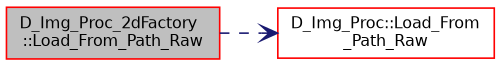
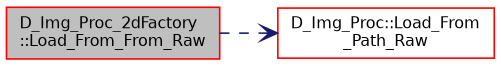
(113, 33) -> (113, 33)
